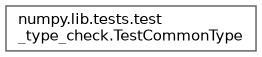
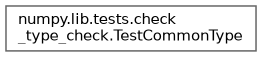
(131, 28) -> (131, 28)
